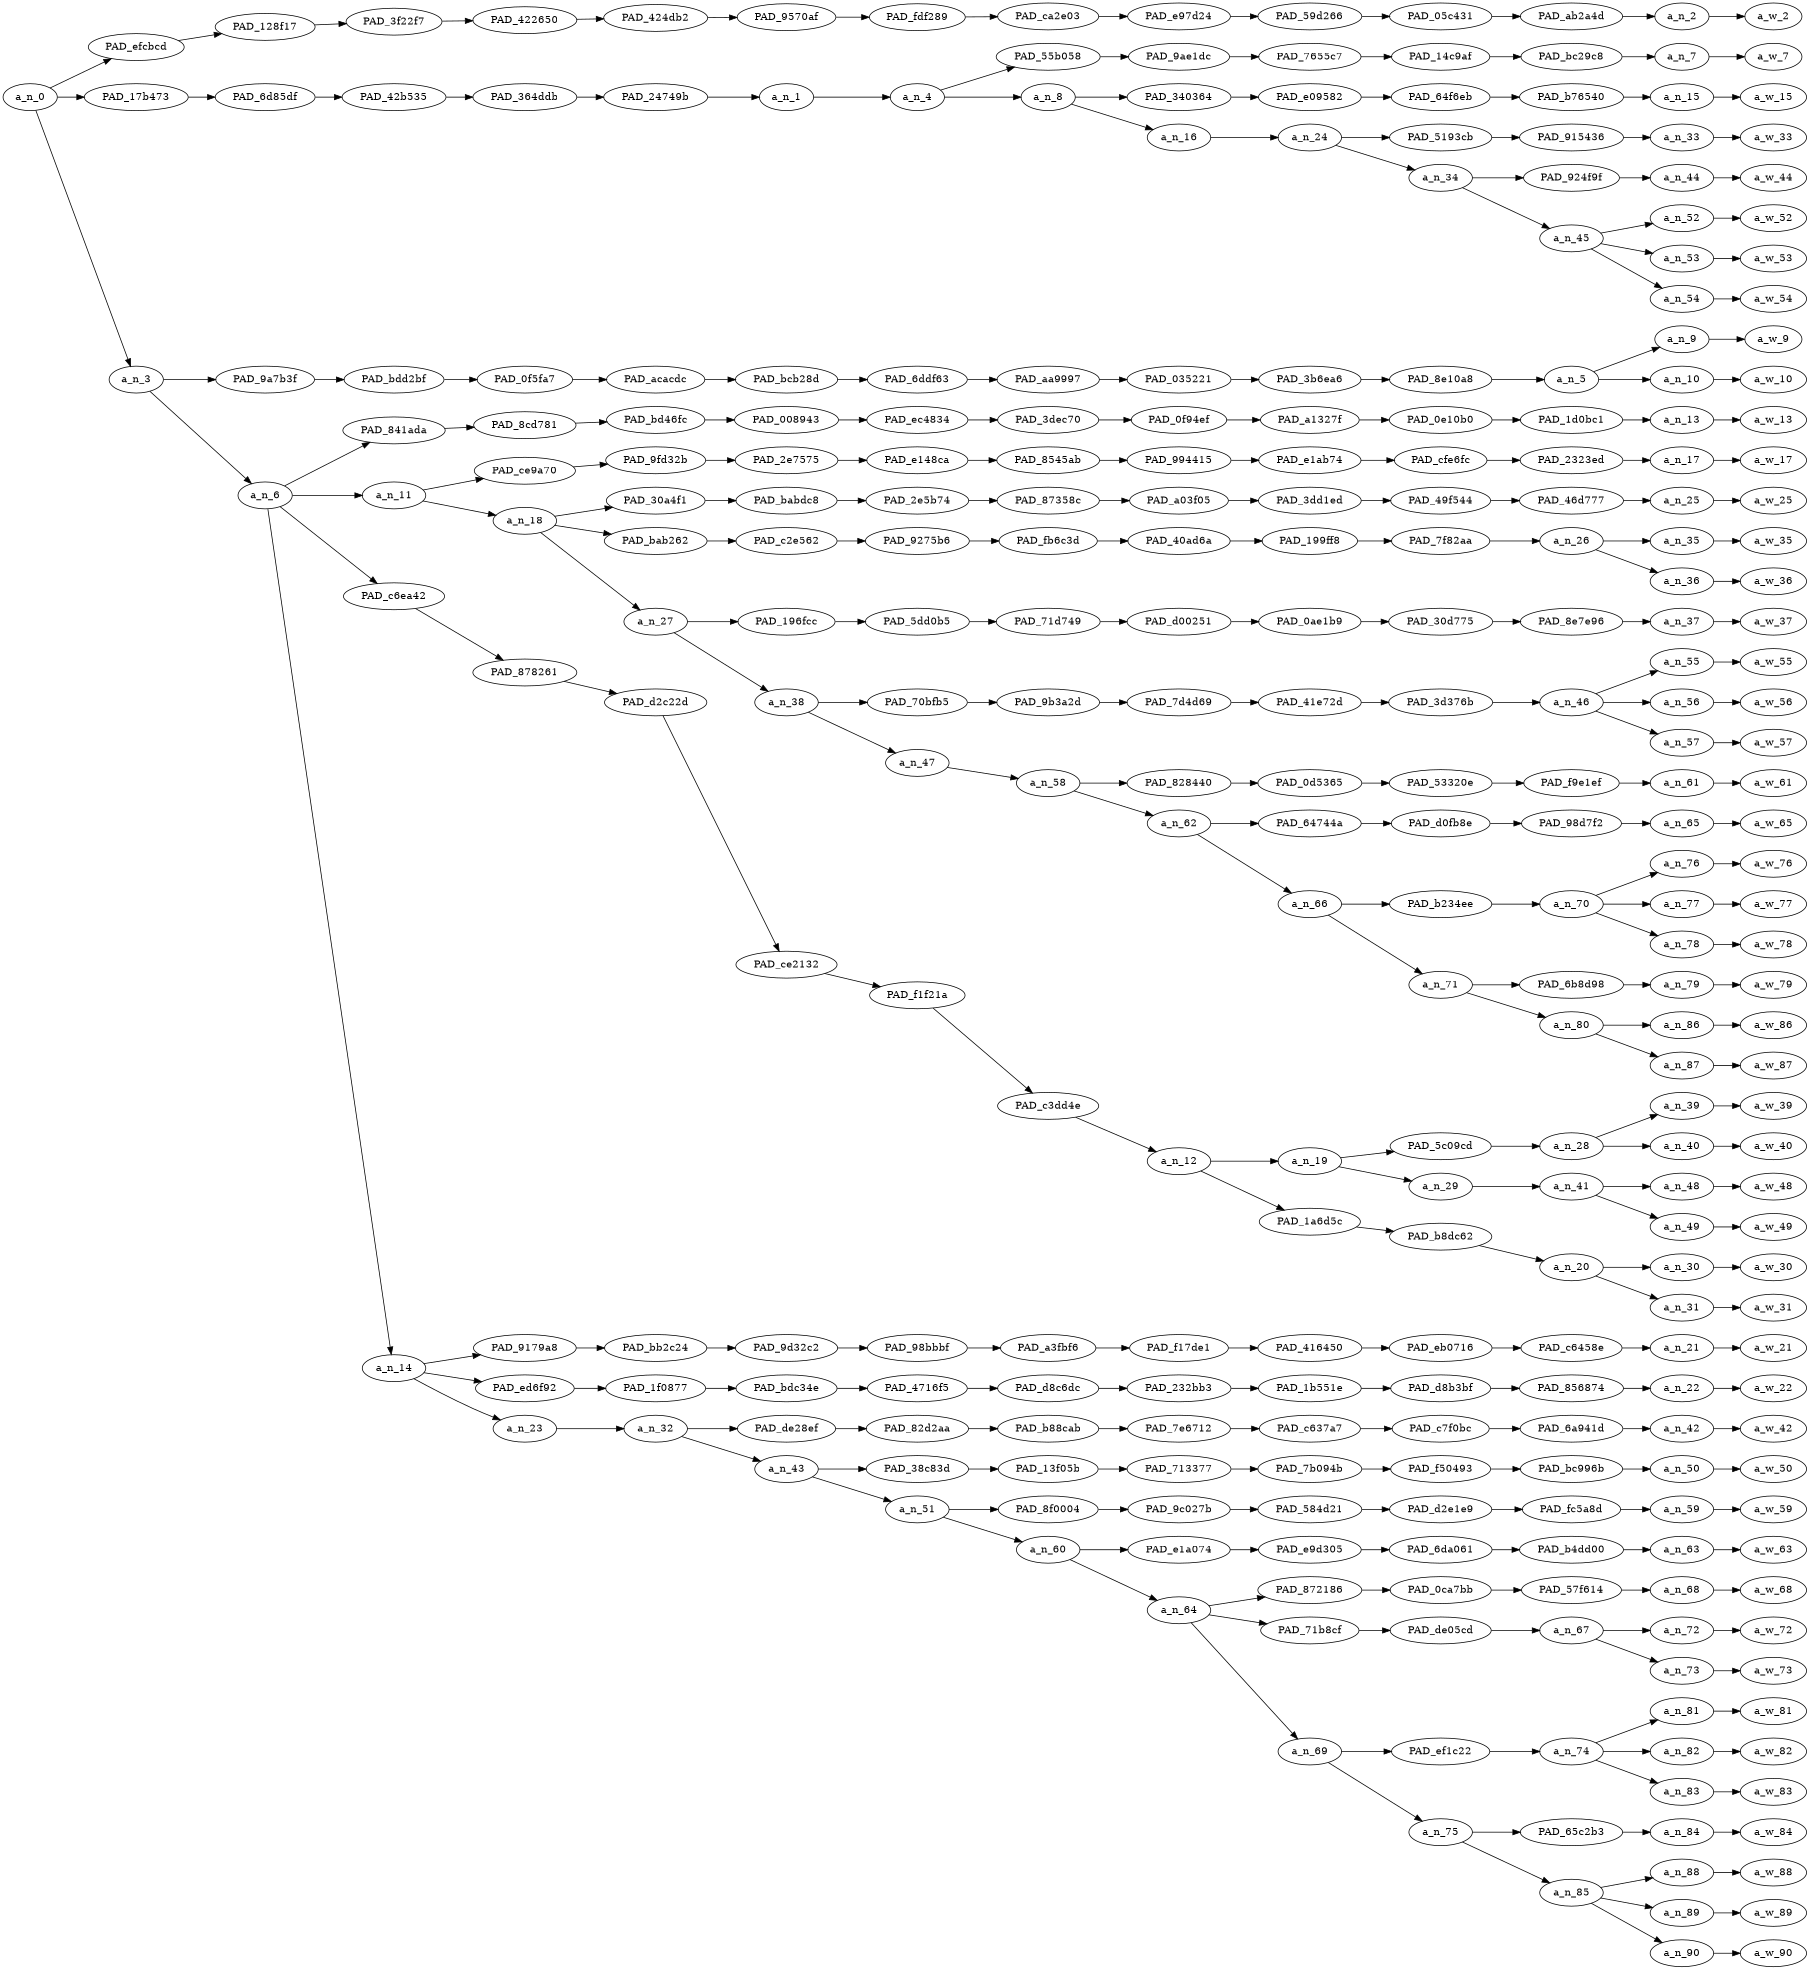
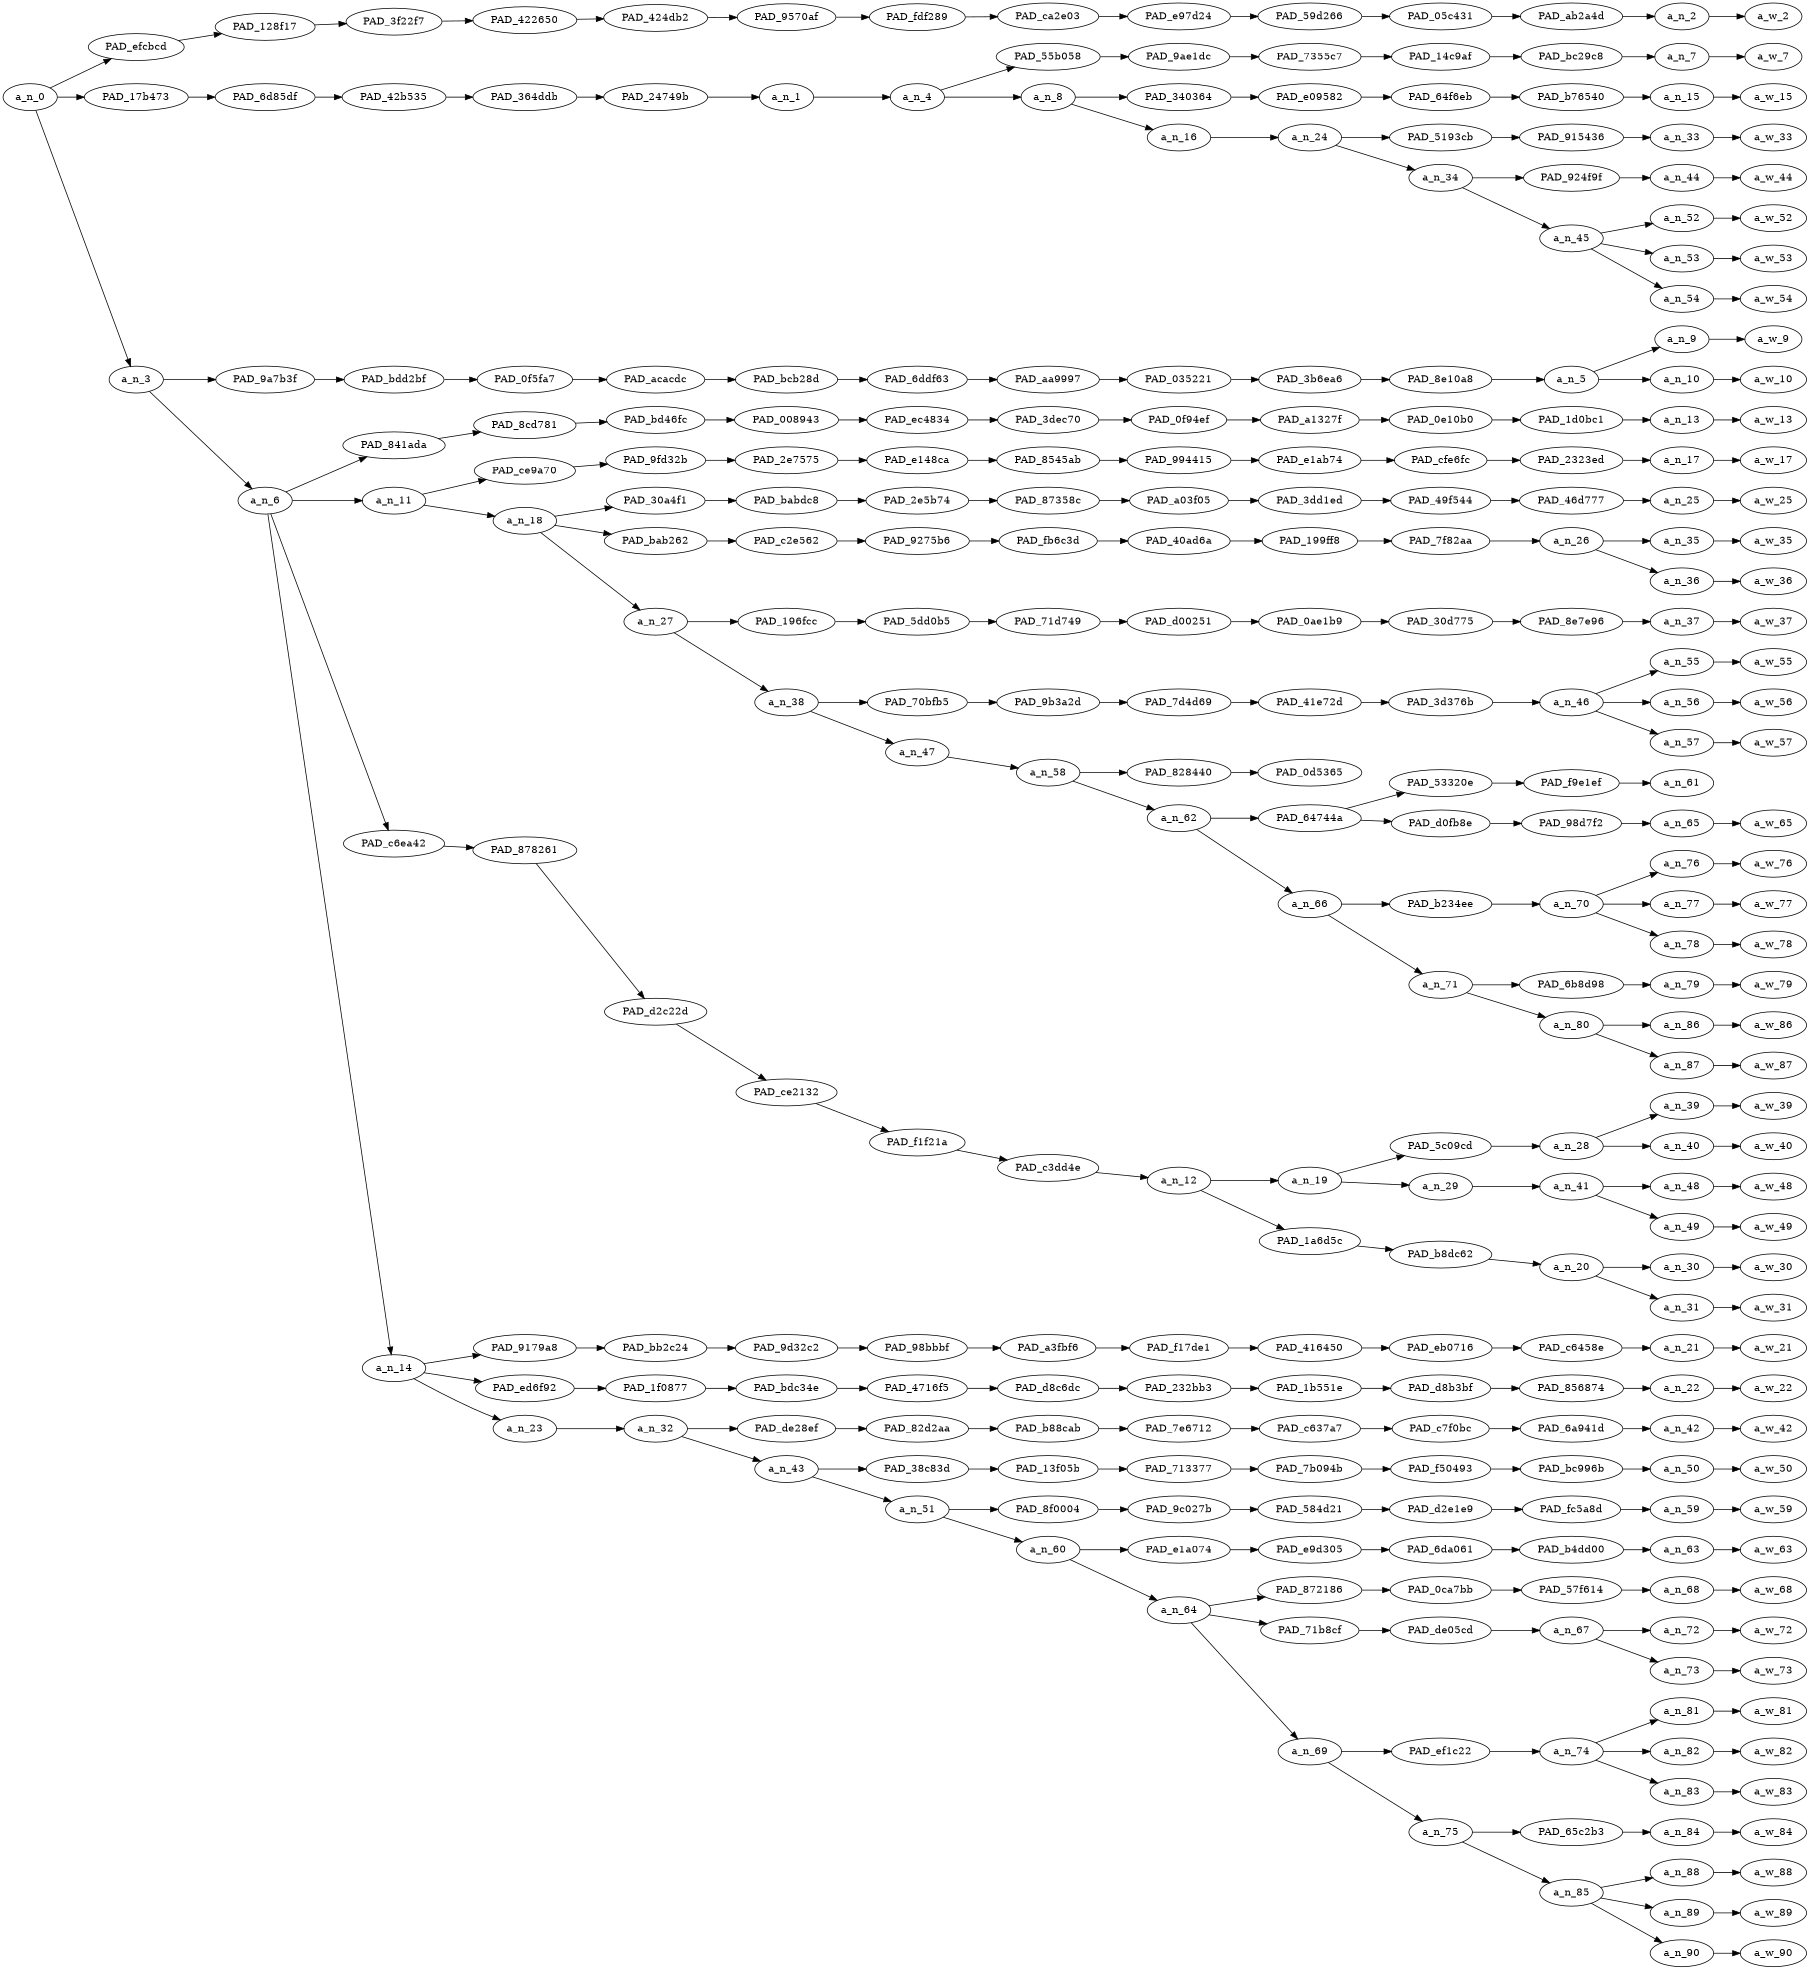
(1310, 57) -> (1310, 57)
(1372, 783) -> (1372, 802)
(1773, 783) -> none
